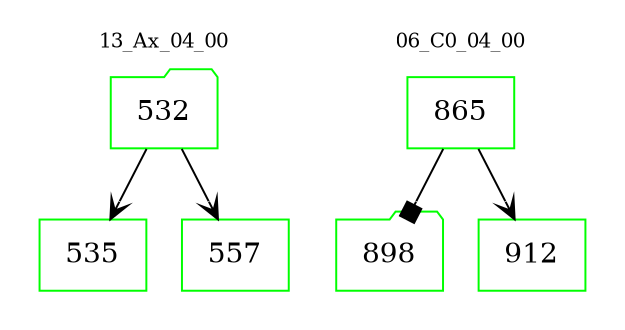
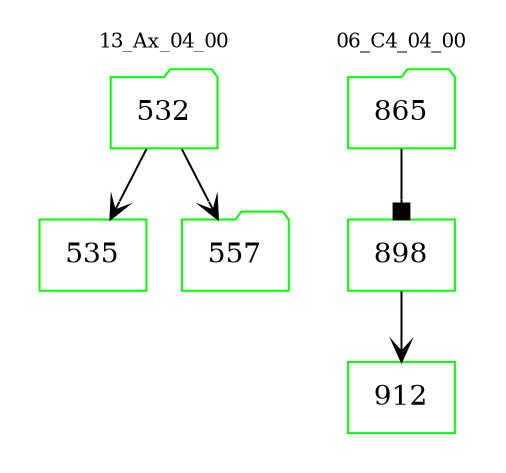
(461, 43) -> (401, 43)
(461, 113) -> (401, 113)
(492, 175) -> (401, 317)
(235, 255) -> (235, 255)
(390, 255) -> (401, 255)
